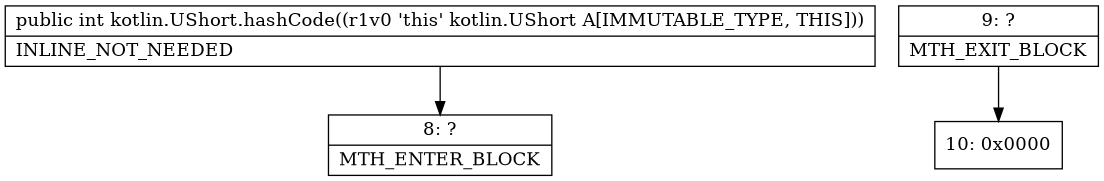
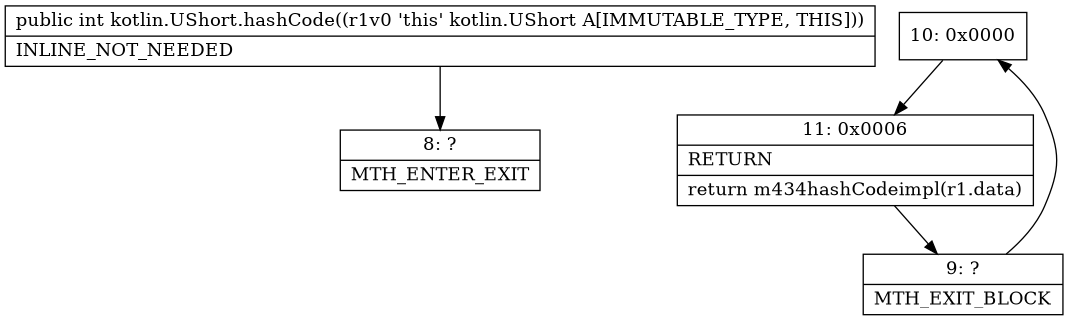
(440, 160) -> (440, 175)
none -> (855, 160)
